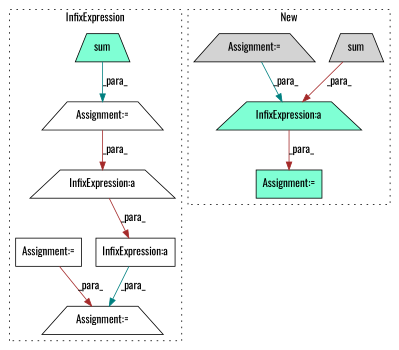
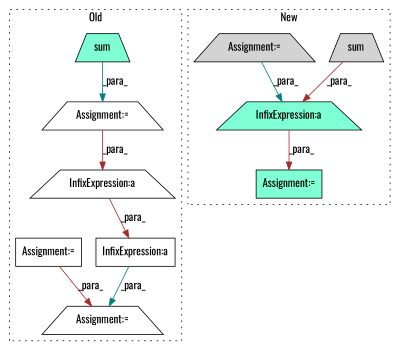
(96, 18) -> (96, 18)
